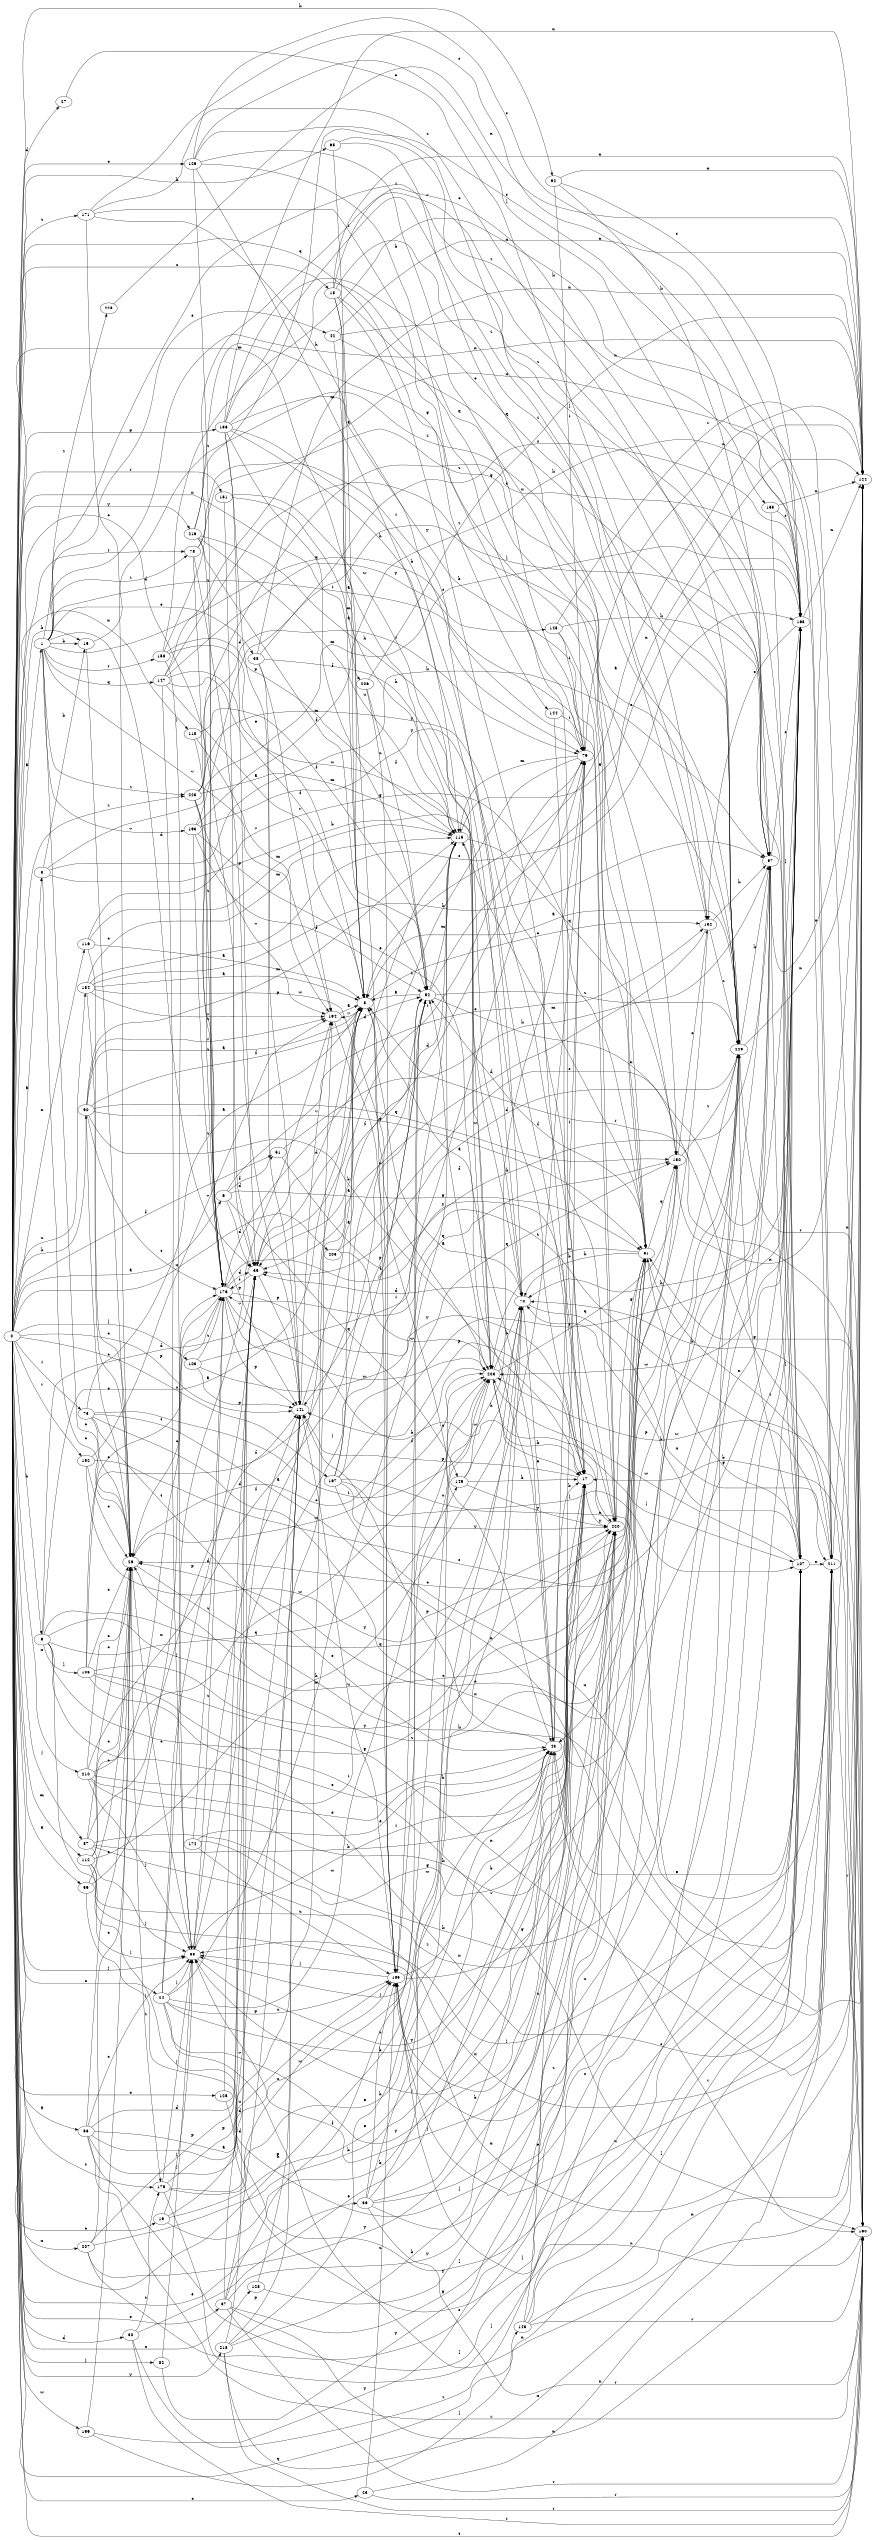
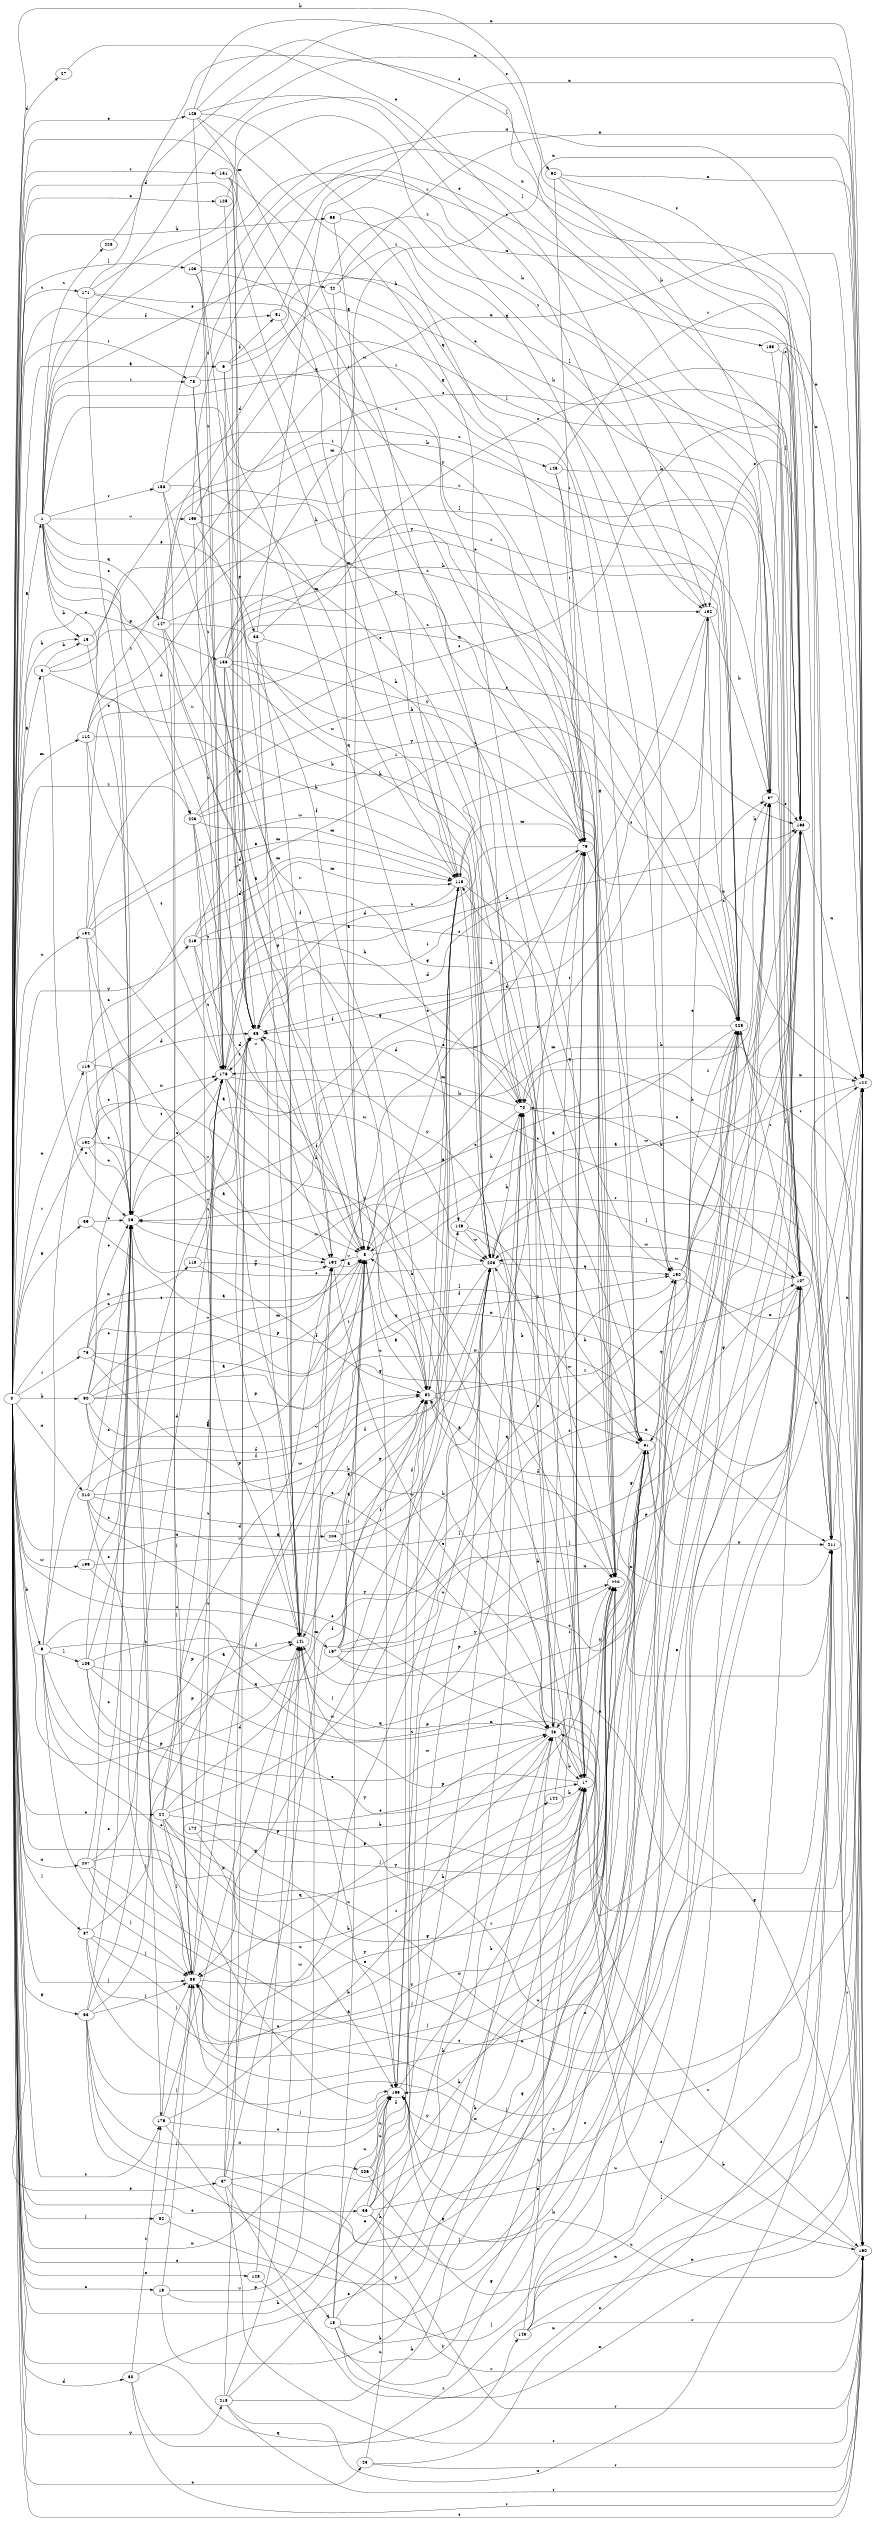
(517, 324) -> (509, 733)
